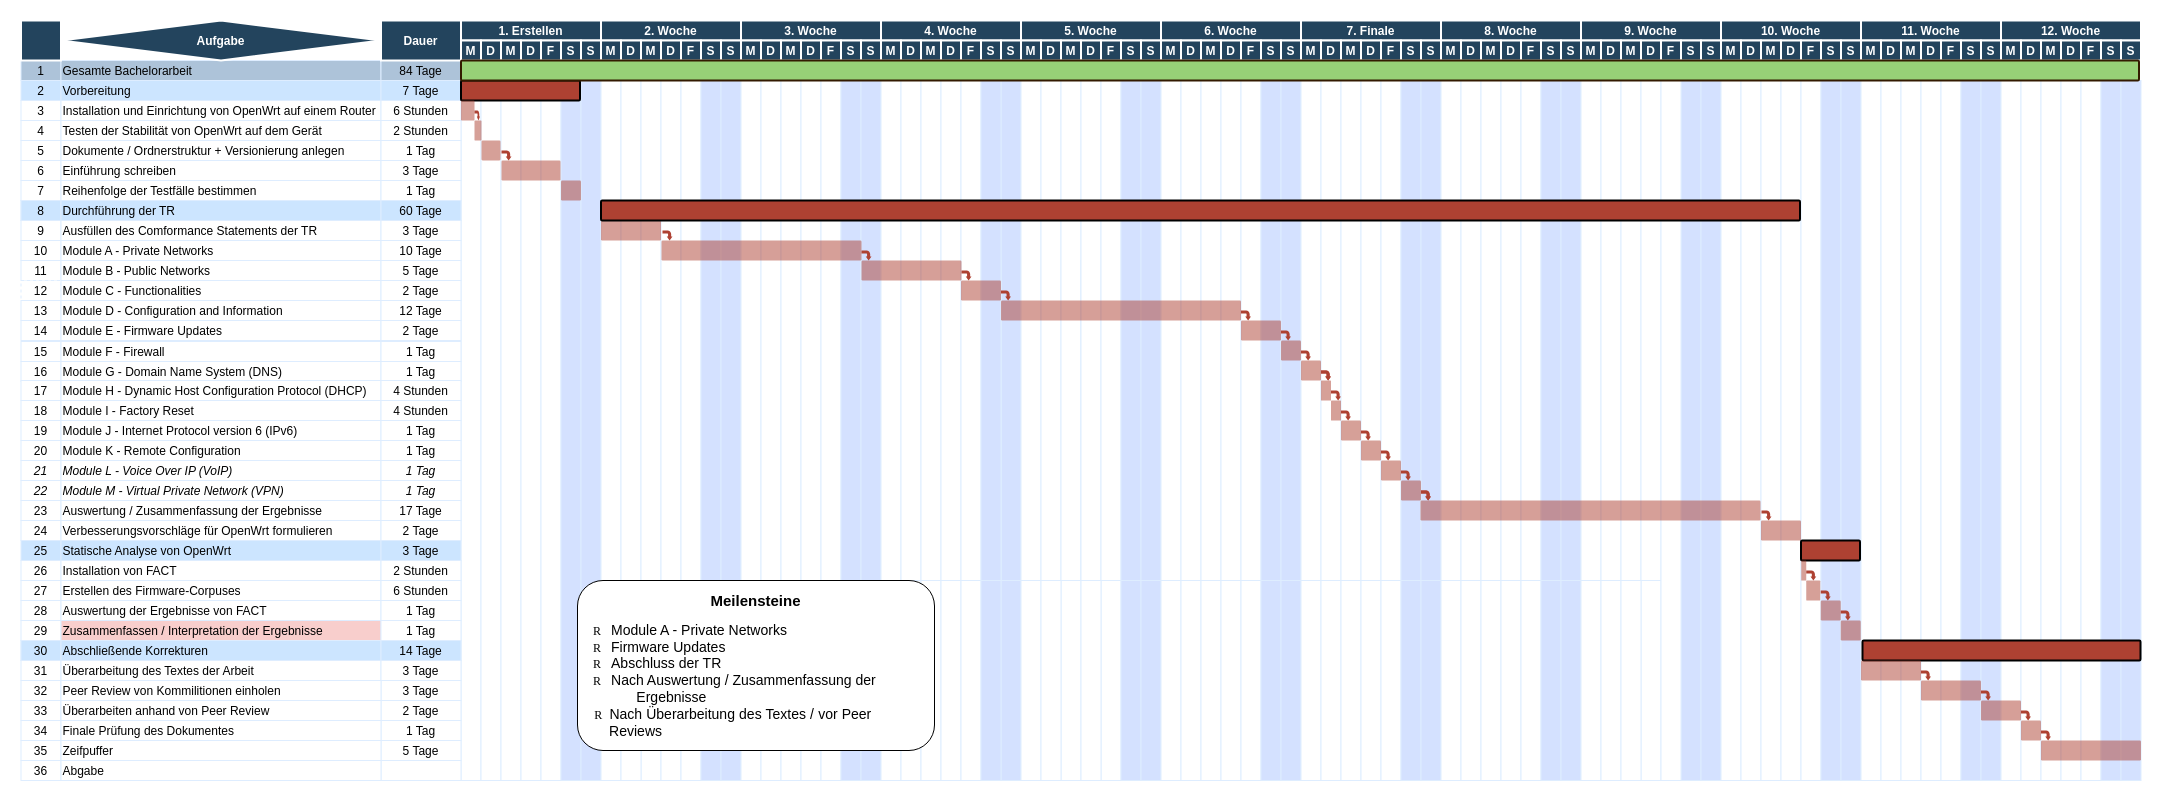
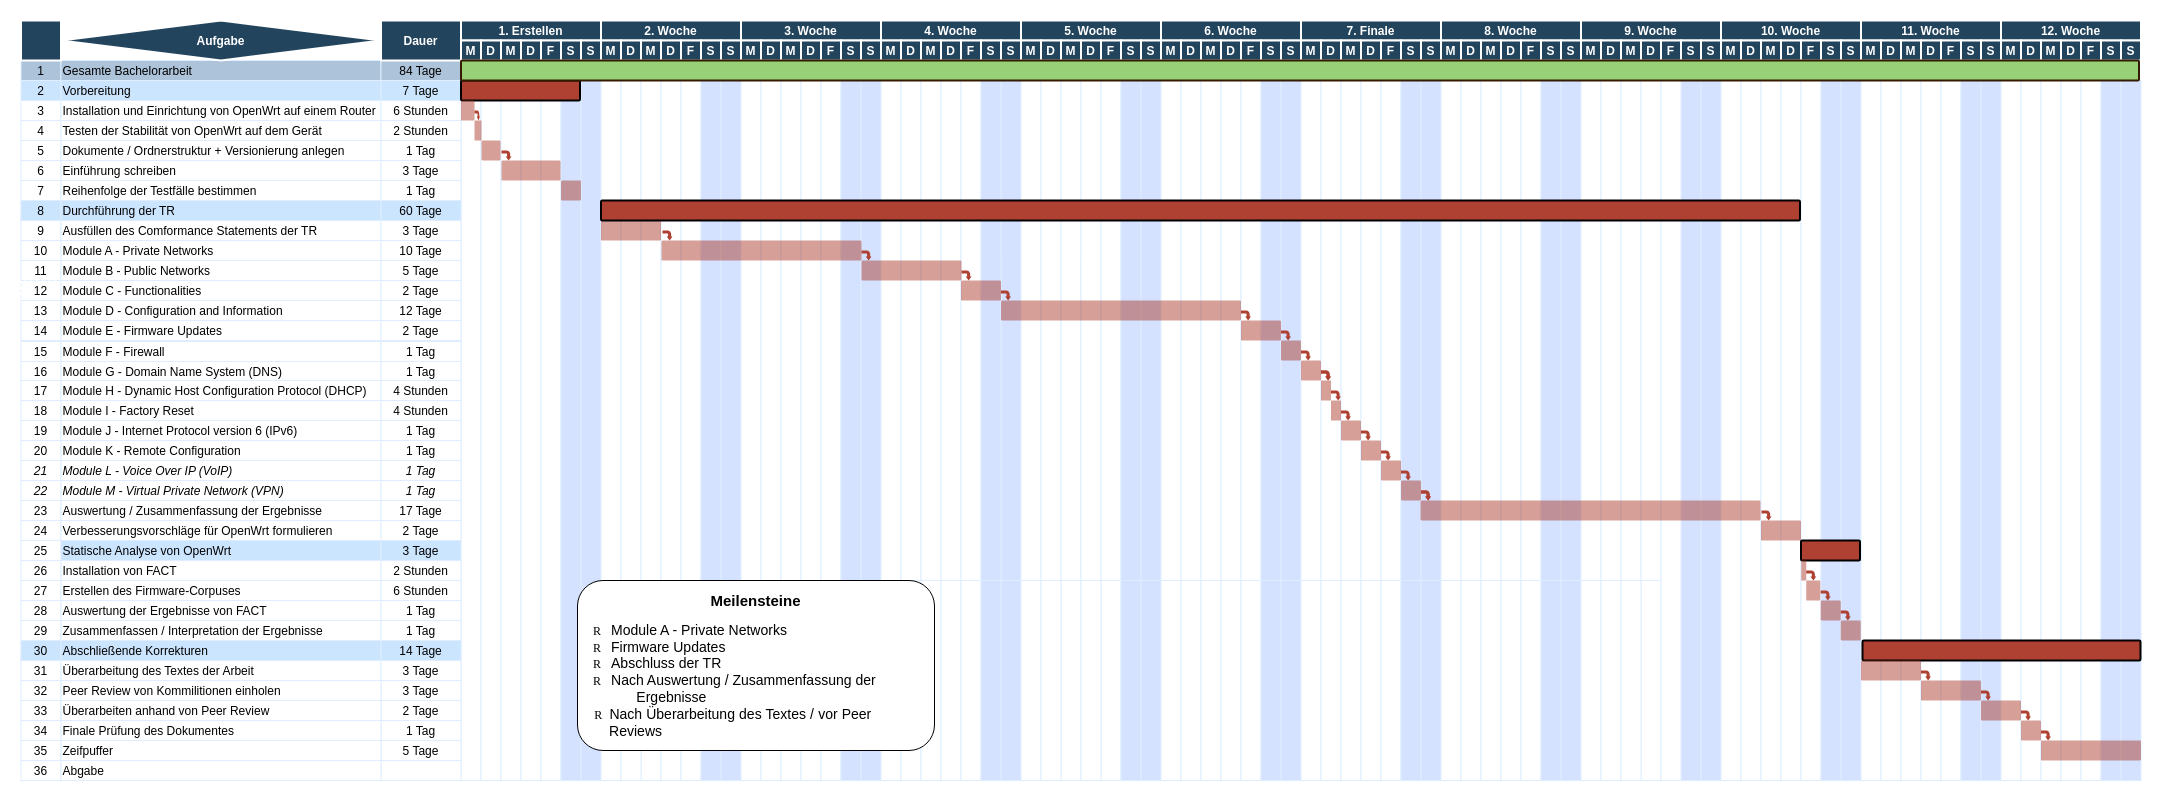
(41, 551) -> (41, 551)
(221, 631) -> (221, 631)
